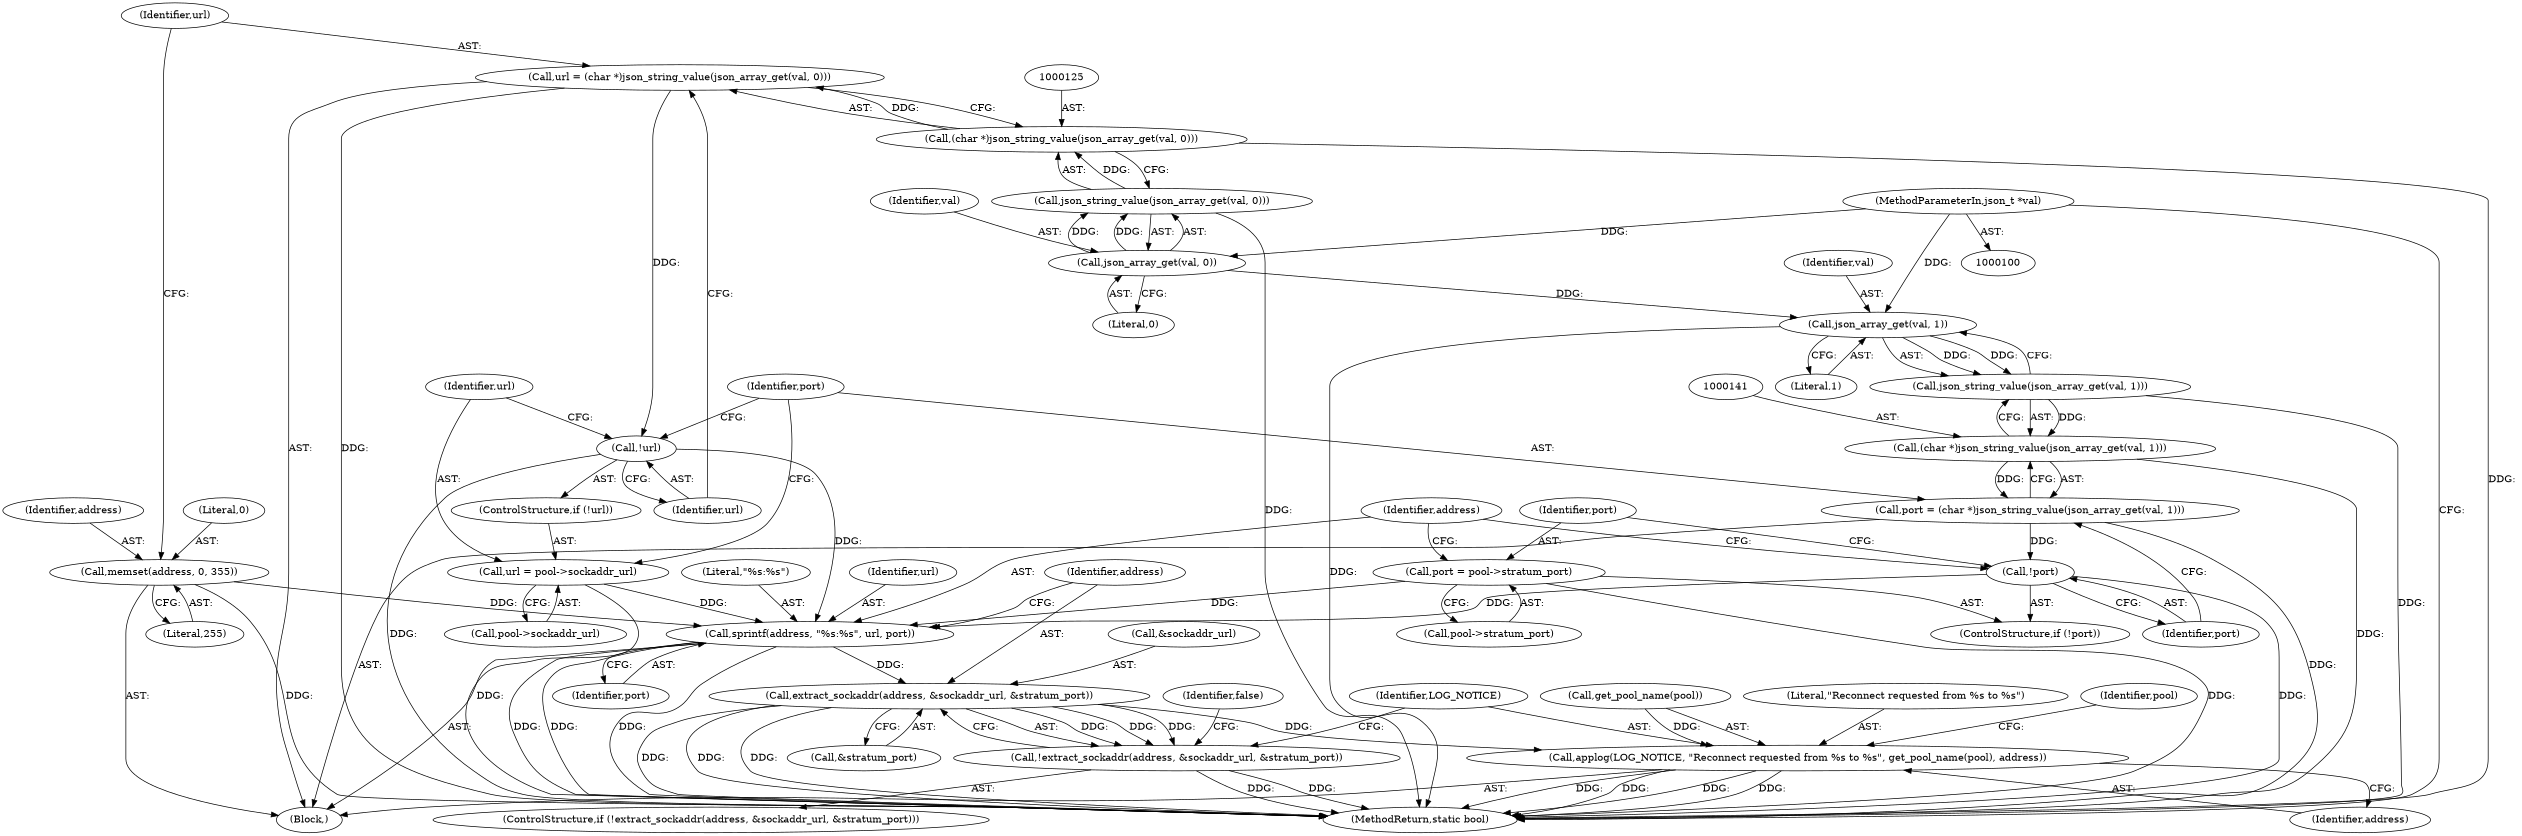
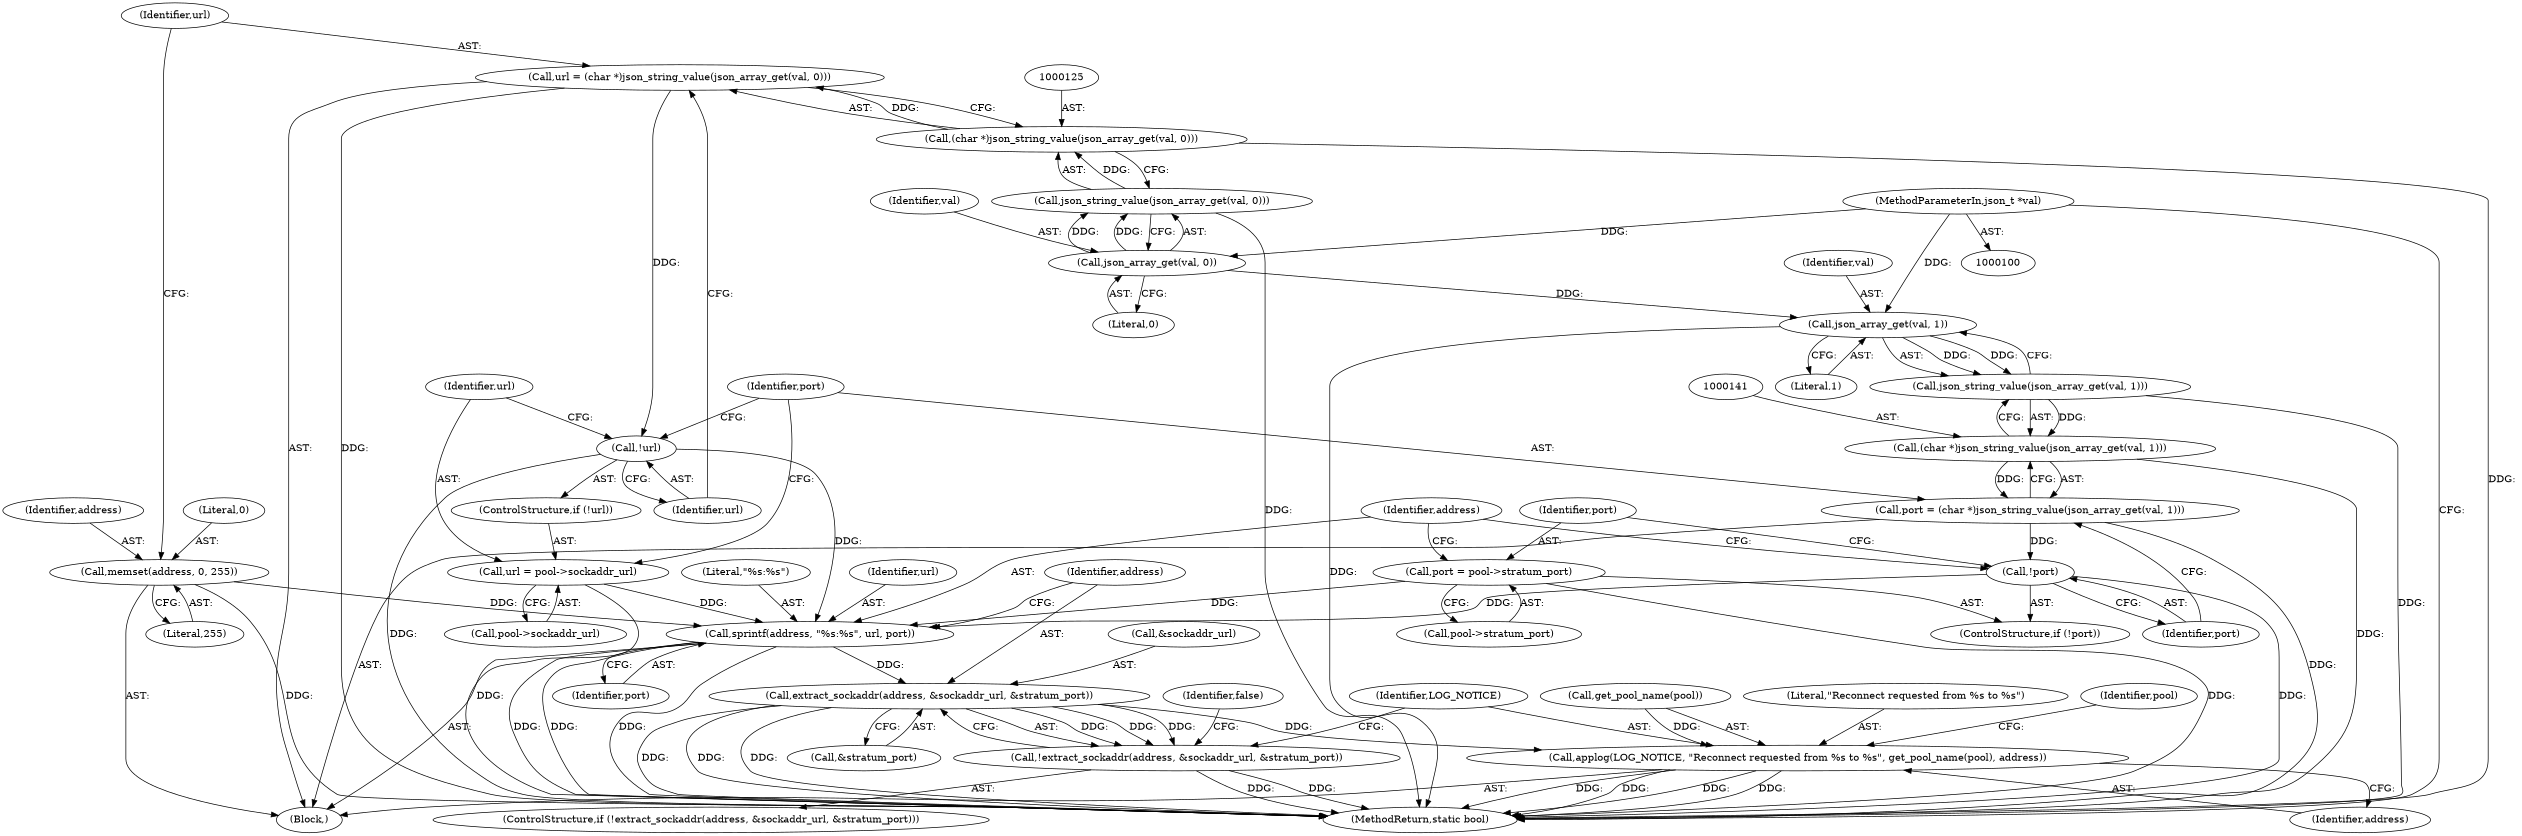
(1164, 232) -> (1164, 232)
(159, 572) -> (159, 572)
